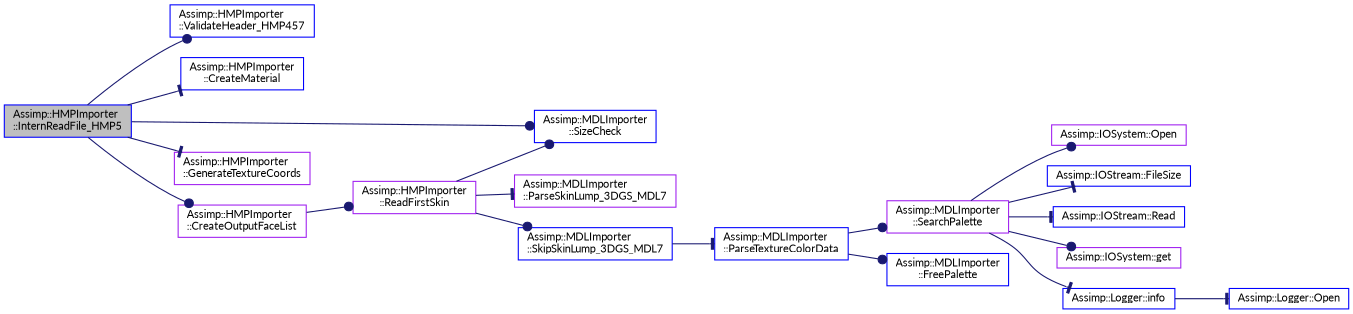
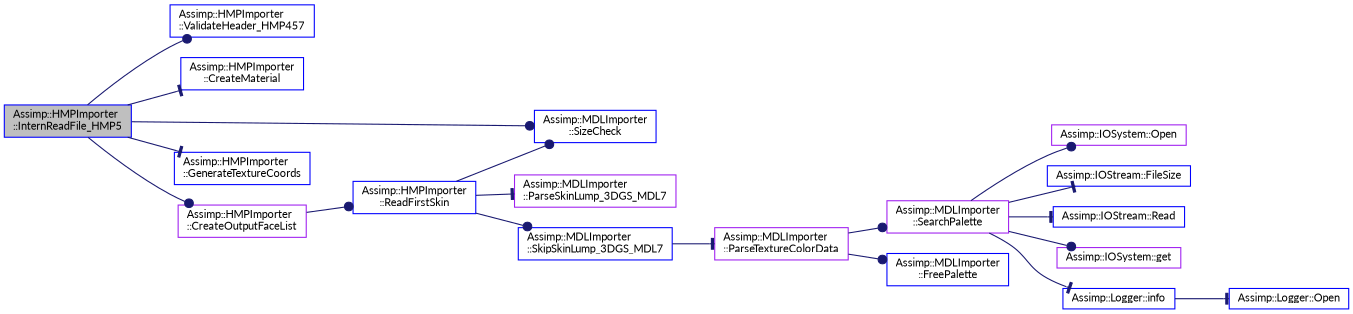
(242, 168) -> (242, 168)
(414, 198) -> (414, 198)
(781, 244) -> (781, 244)
